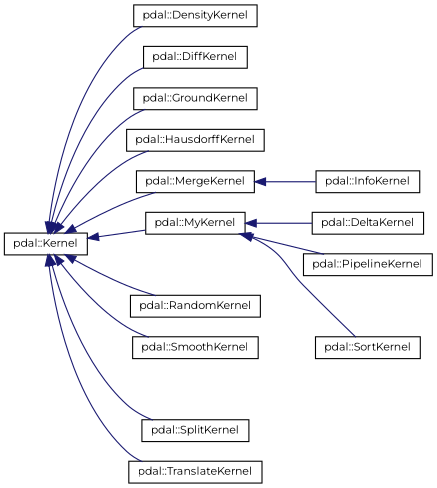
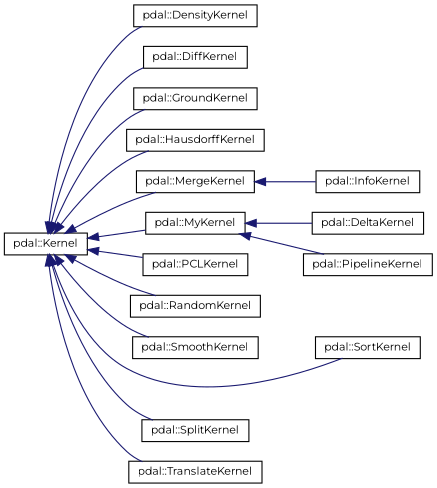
none -> (195, 265)
(304, 286) -> (171, 383)
